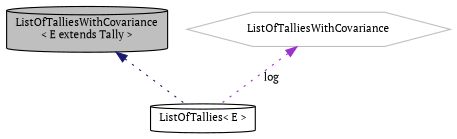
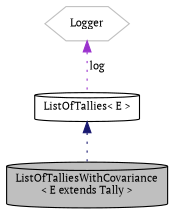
(319, 29) -> (87, 24)
(155, 81) -> (87, 147)
